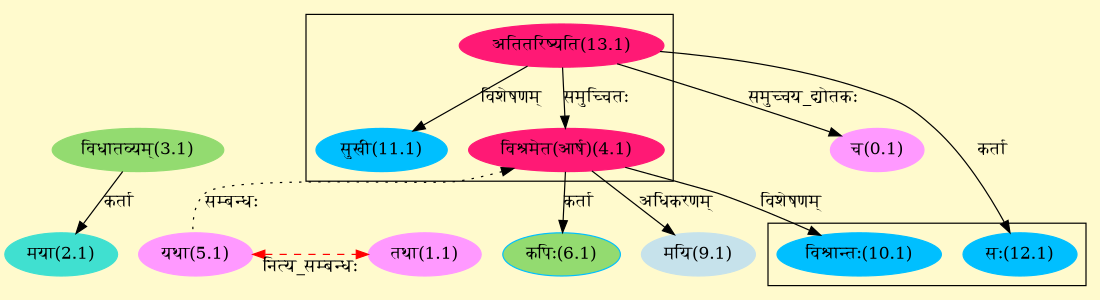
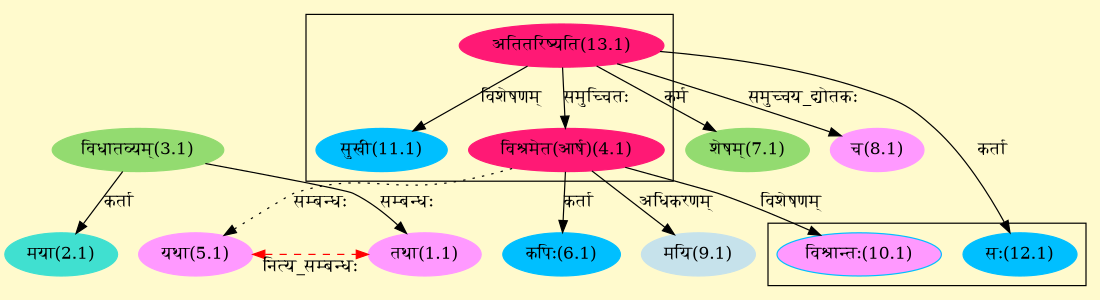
none -> (748, 150)
(877, 150) -> (877, 150)
none -> (296, 181)
(298, 182) -> (304, 190)
(562, 254) -> (562, 254)
(859, 254) -> (859, 254)
